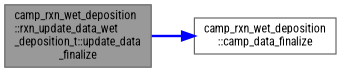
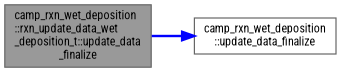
(265, 36) -> (265, 36)
